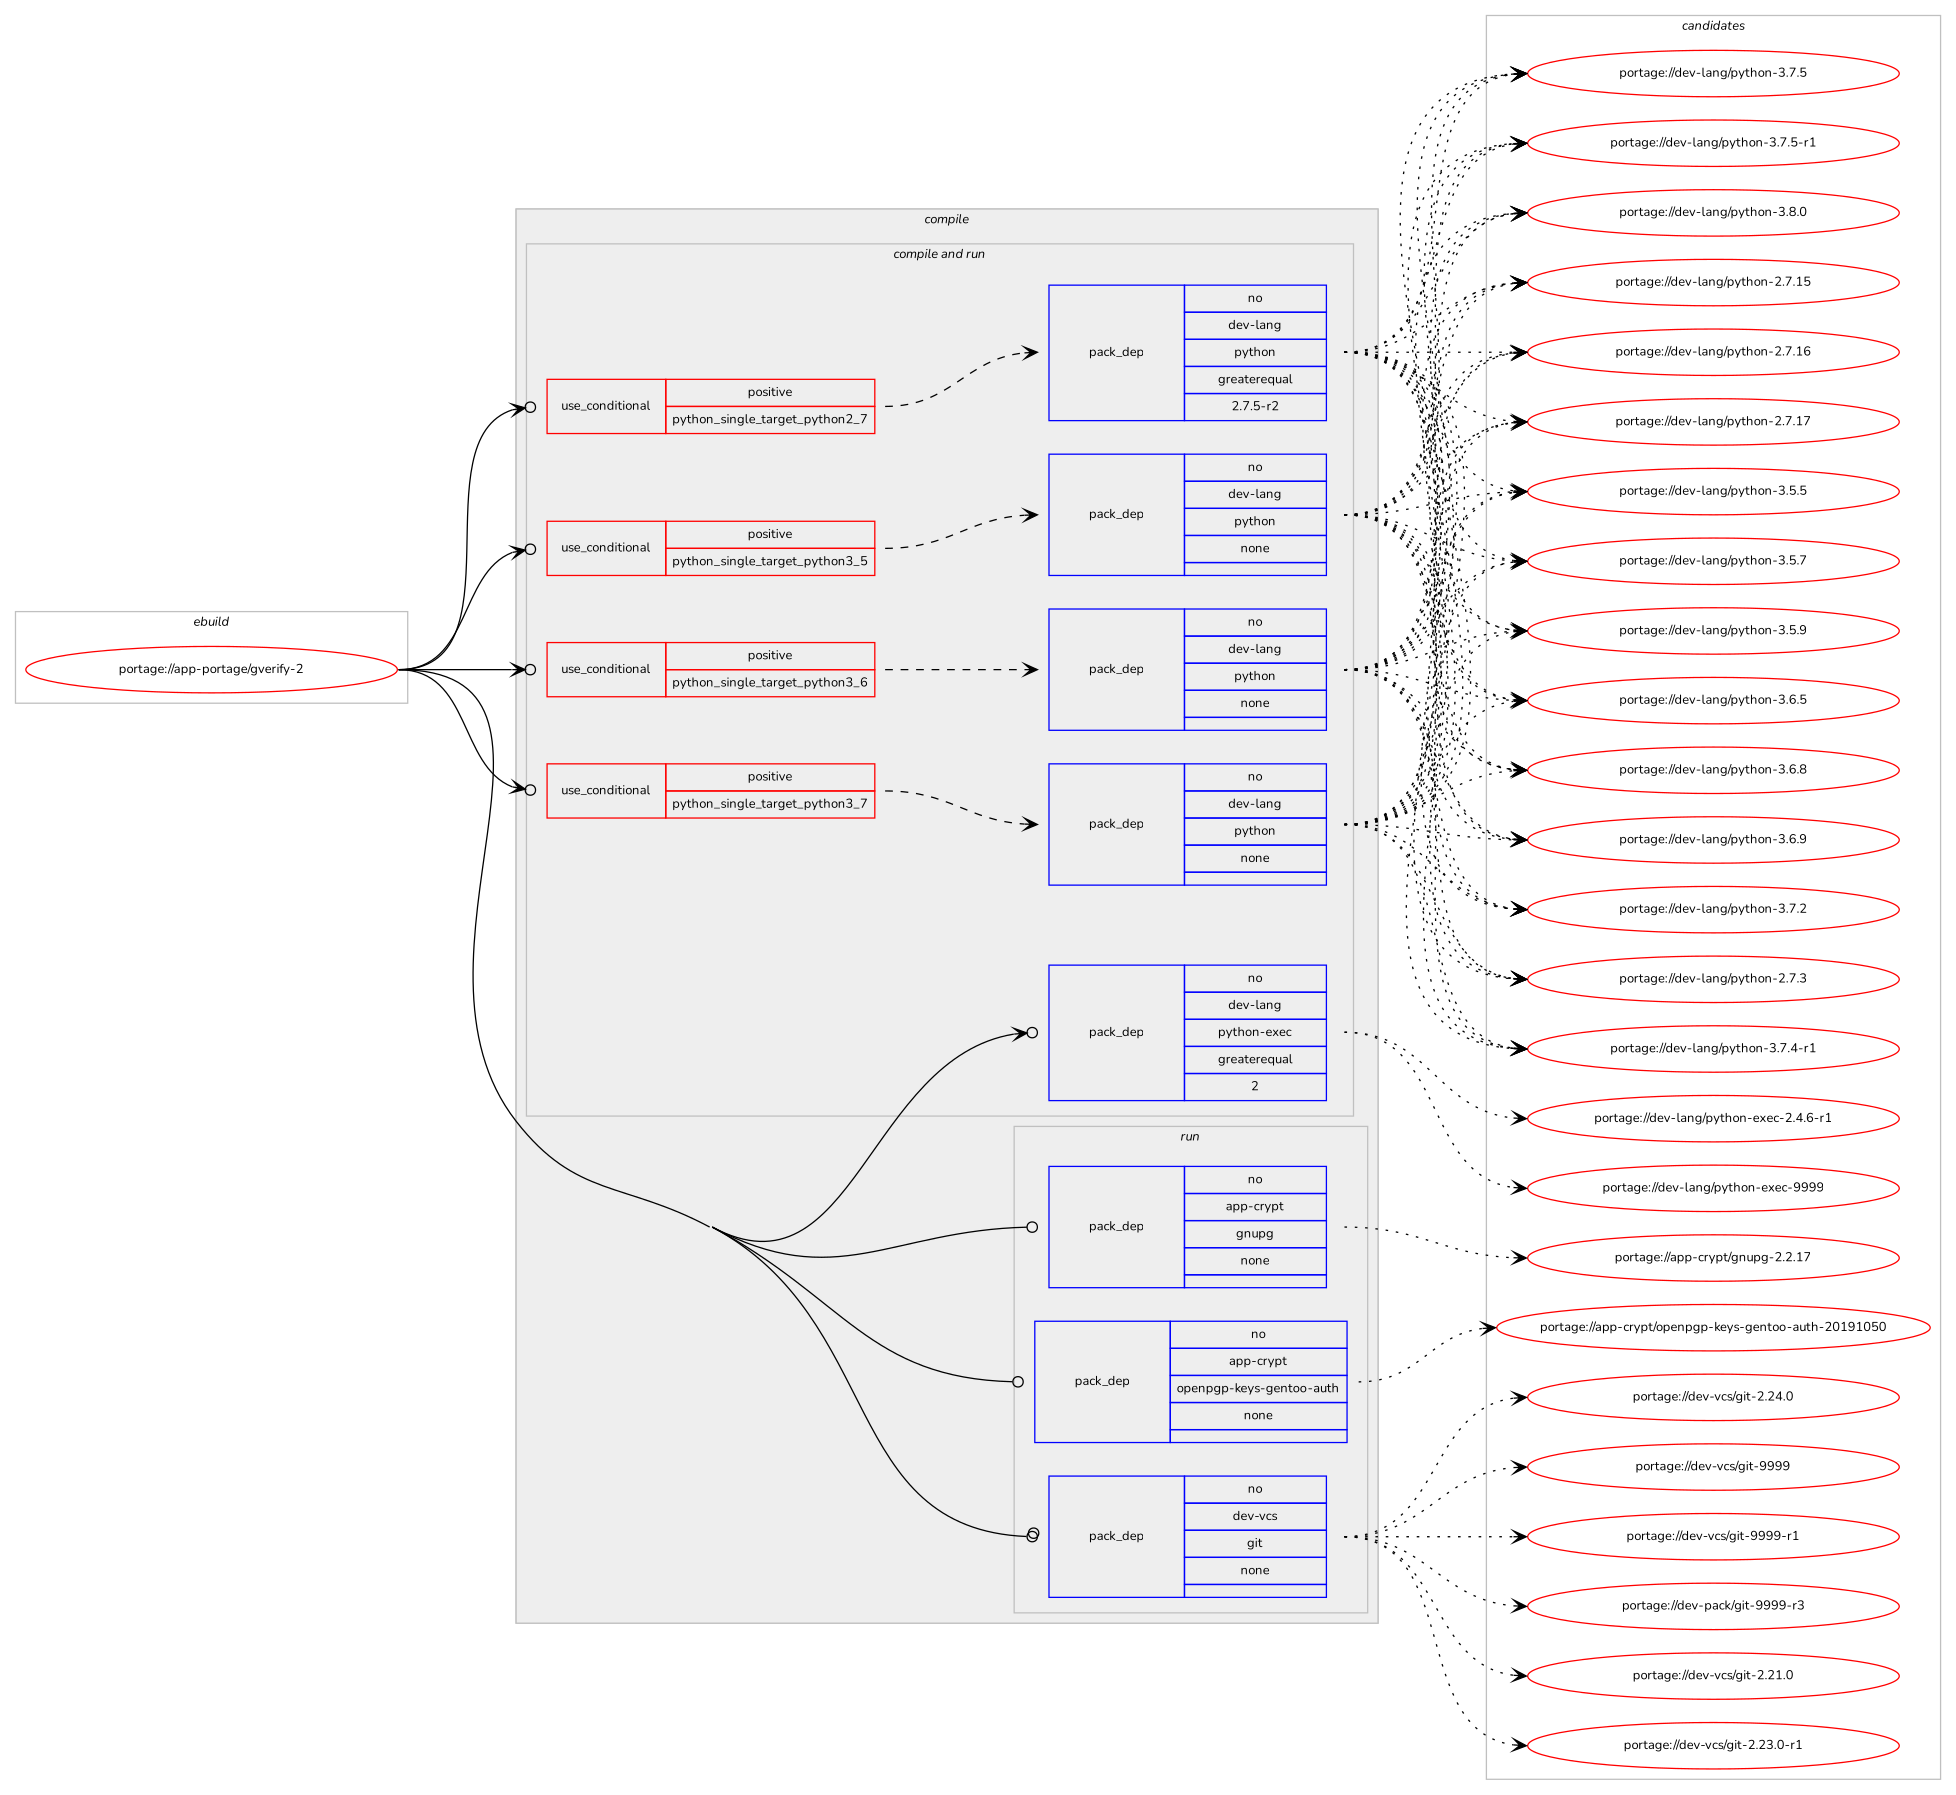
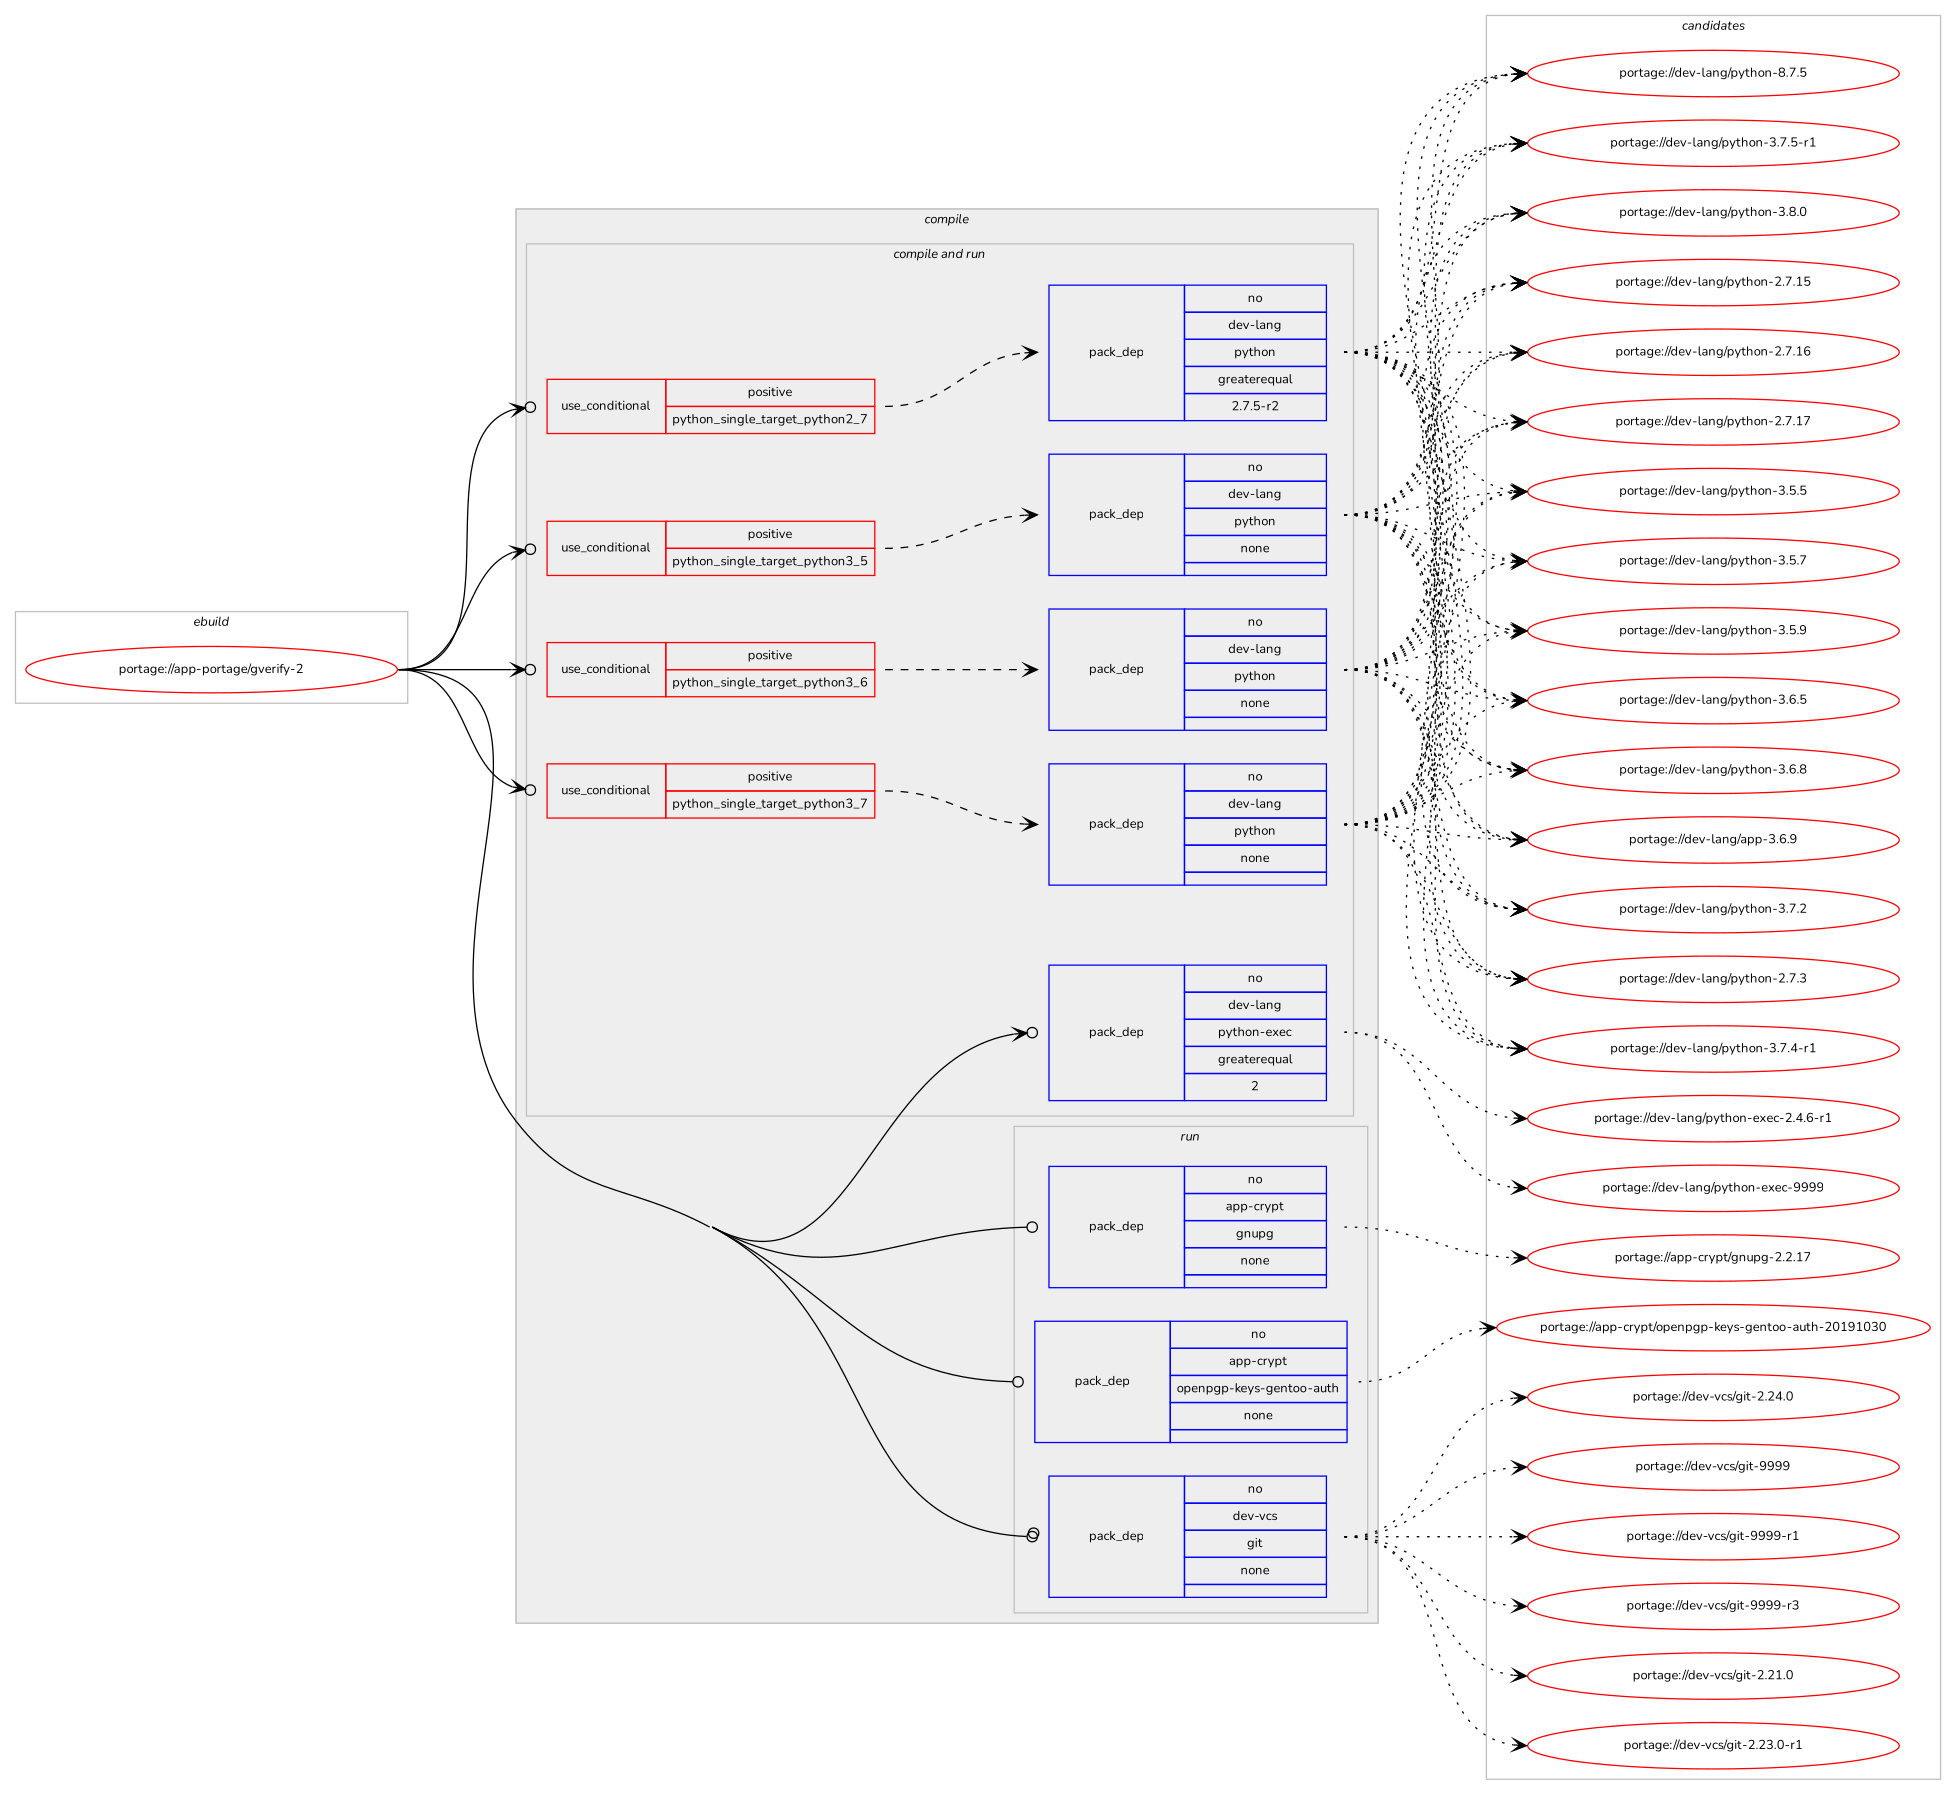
(1713, 74) -> (1713, 74)
(1713, 840) -> (1713, 840)
(1713, 1328) -> (1713, 1328)
(1713, 1606) -> (1713, 1606)
